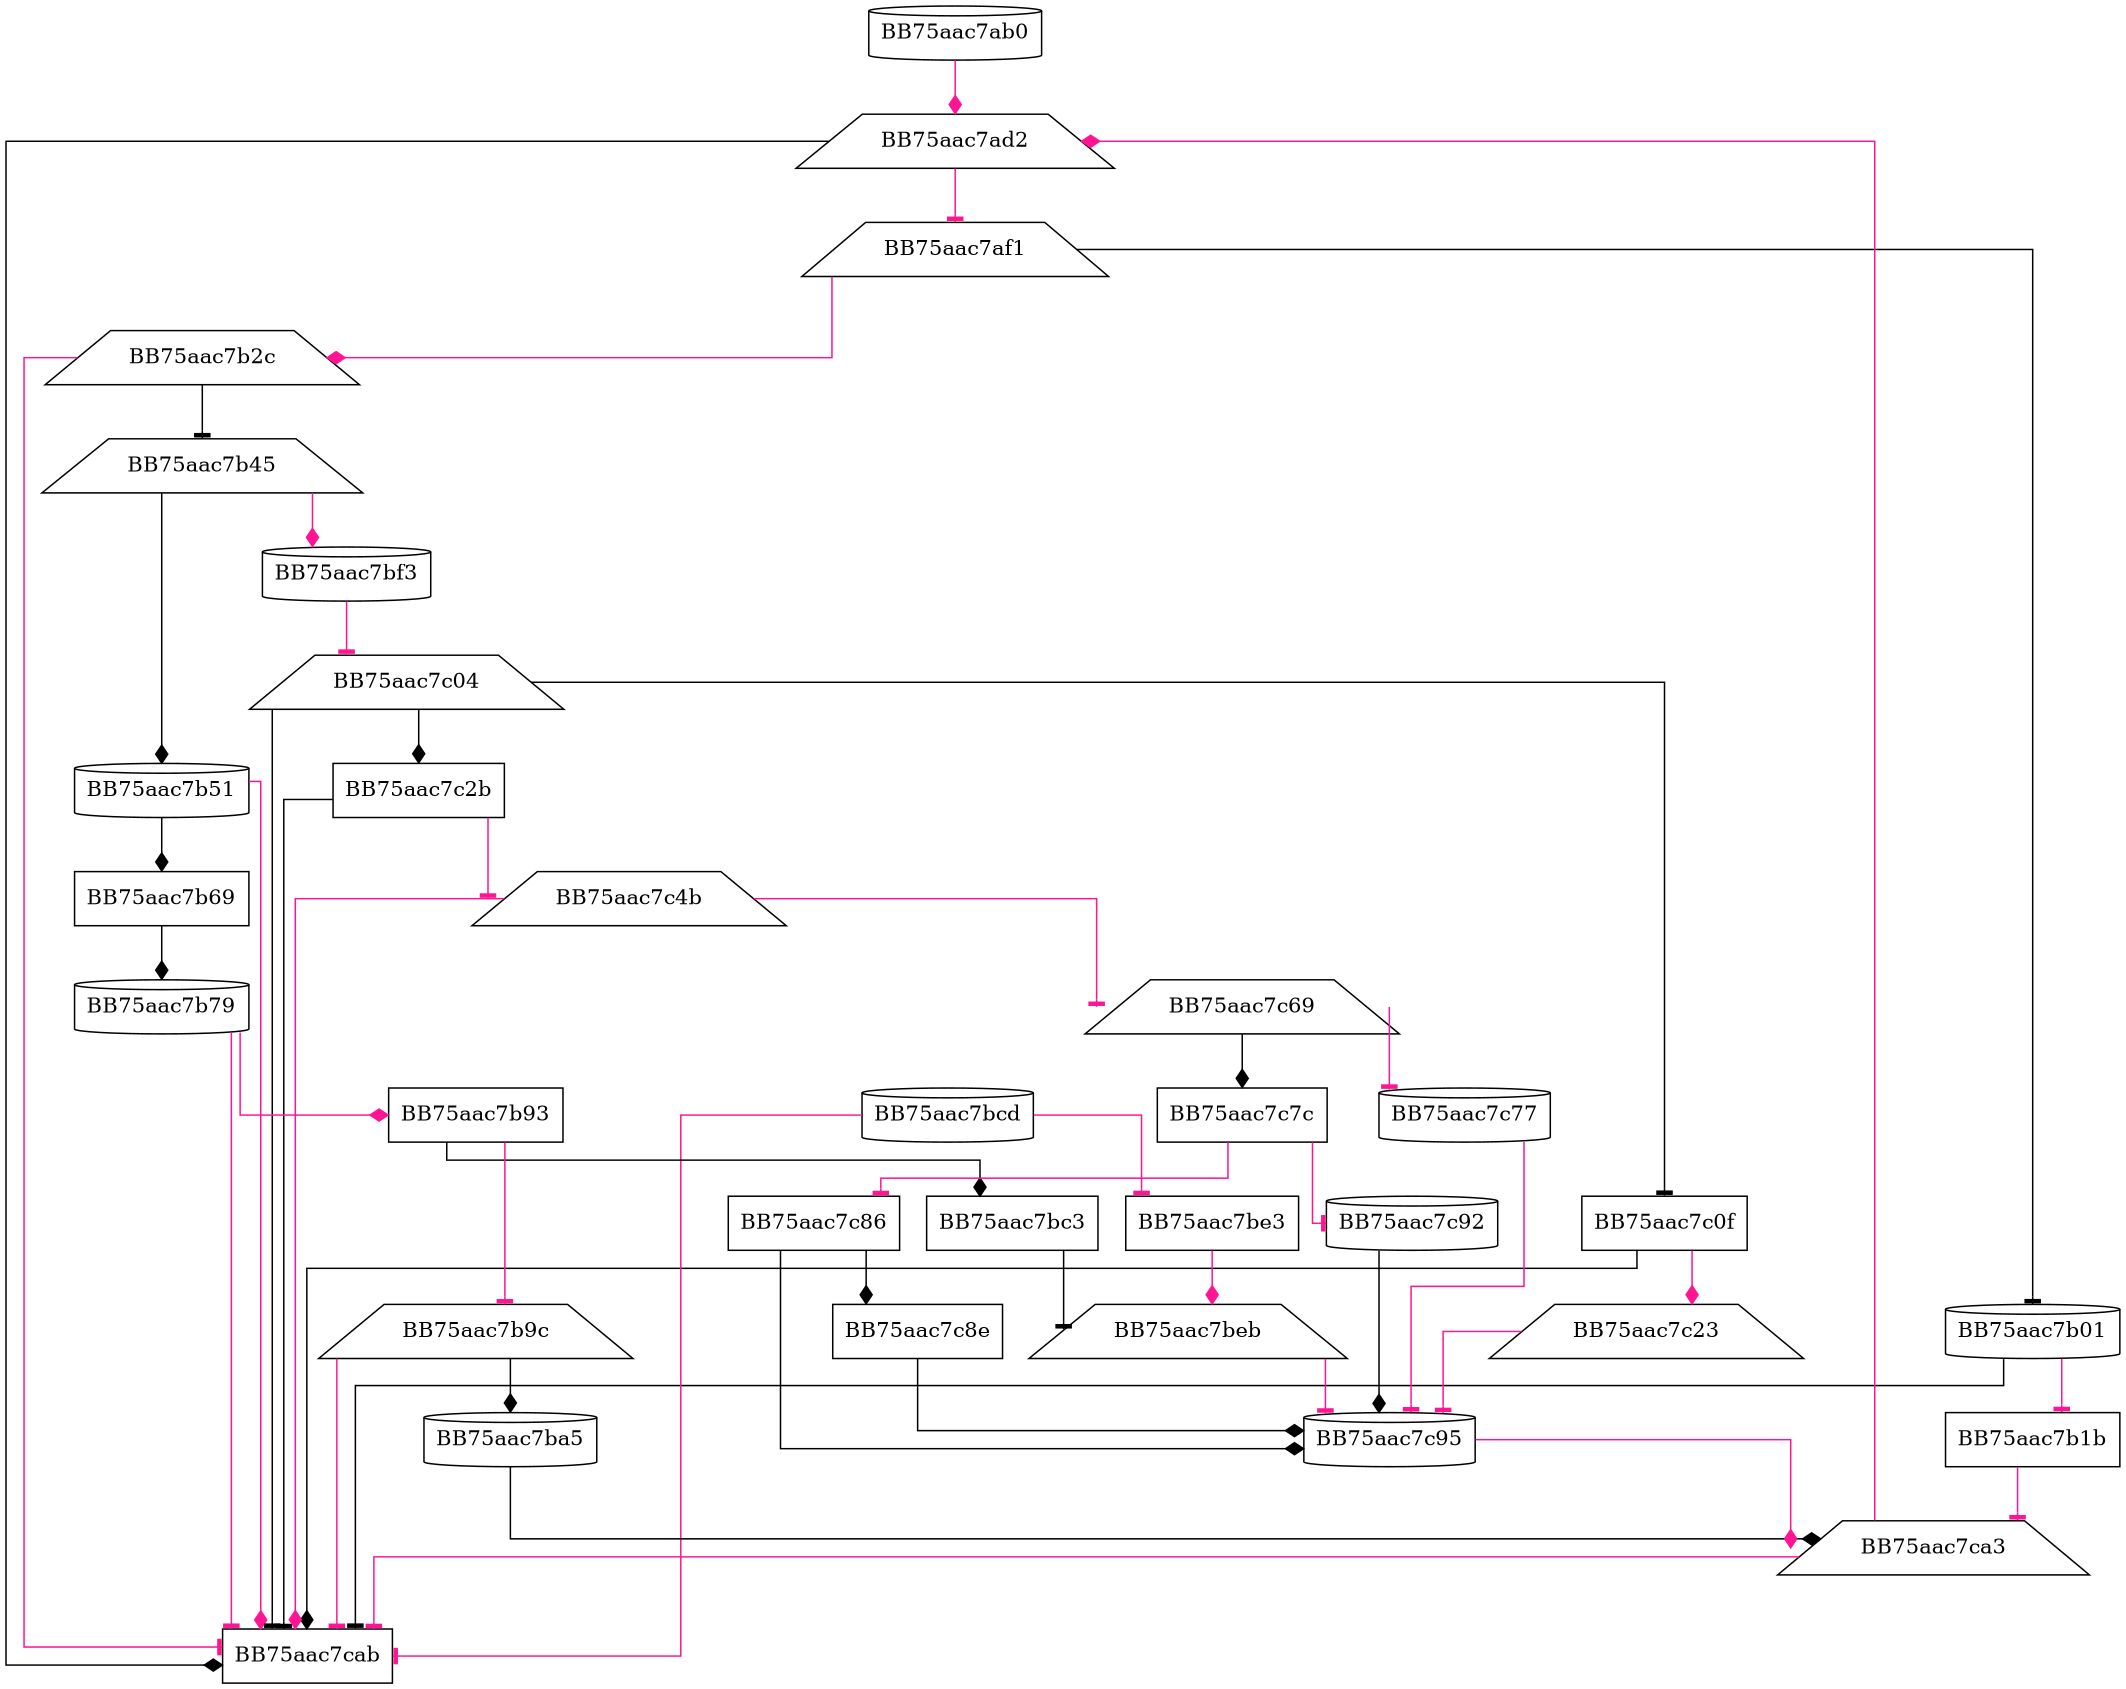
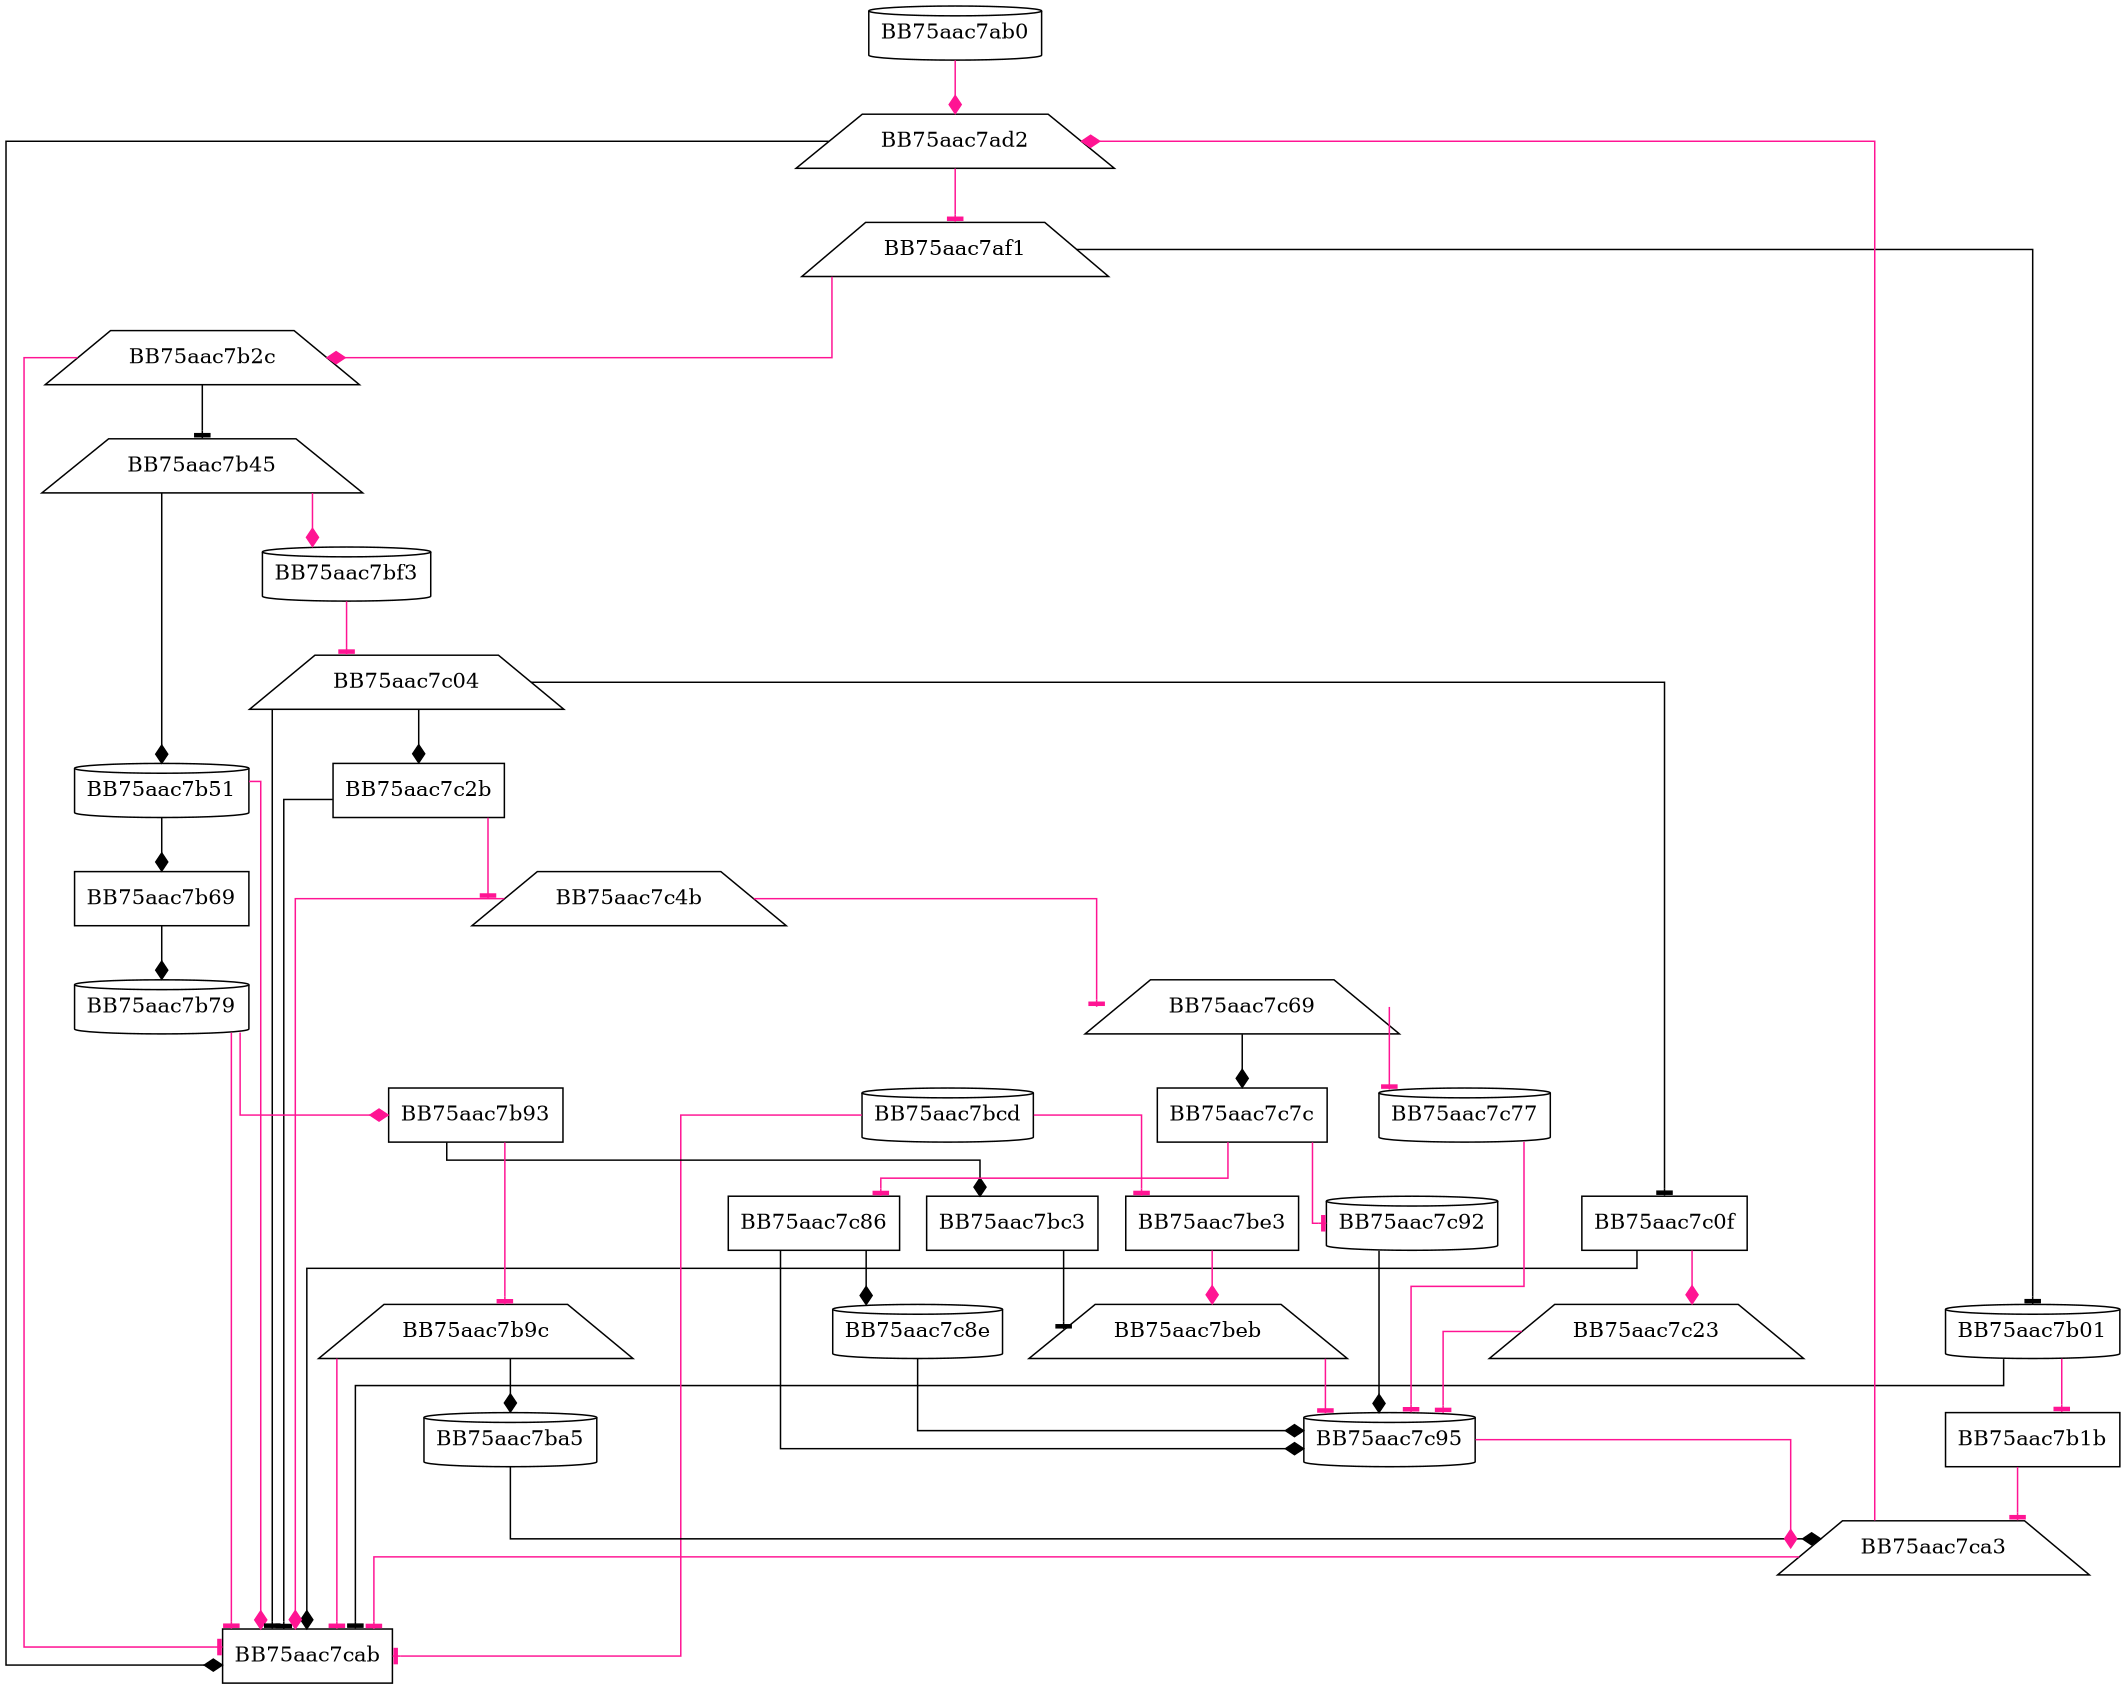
(918, 1331) -> (918, 1331)
